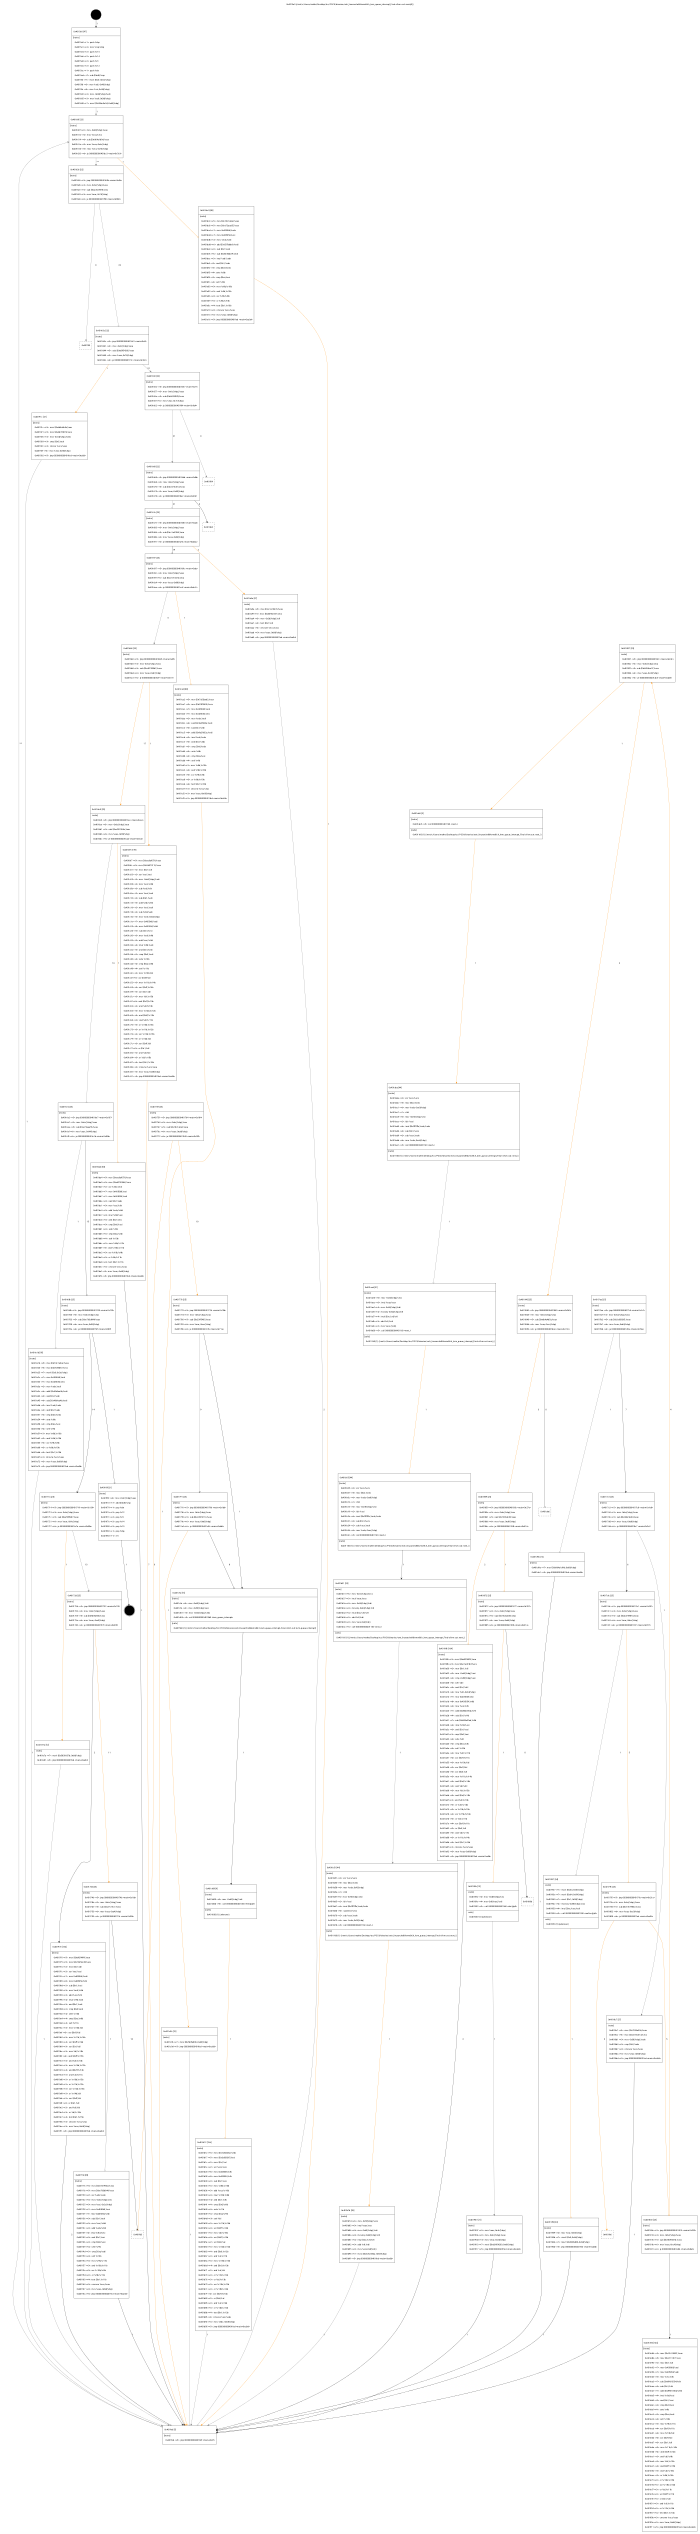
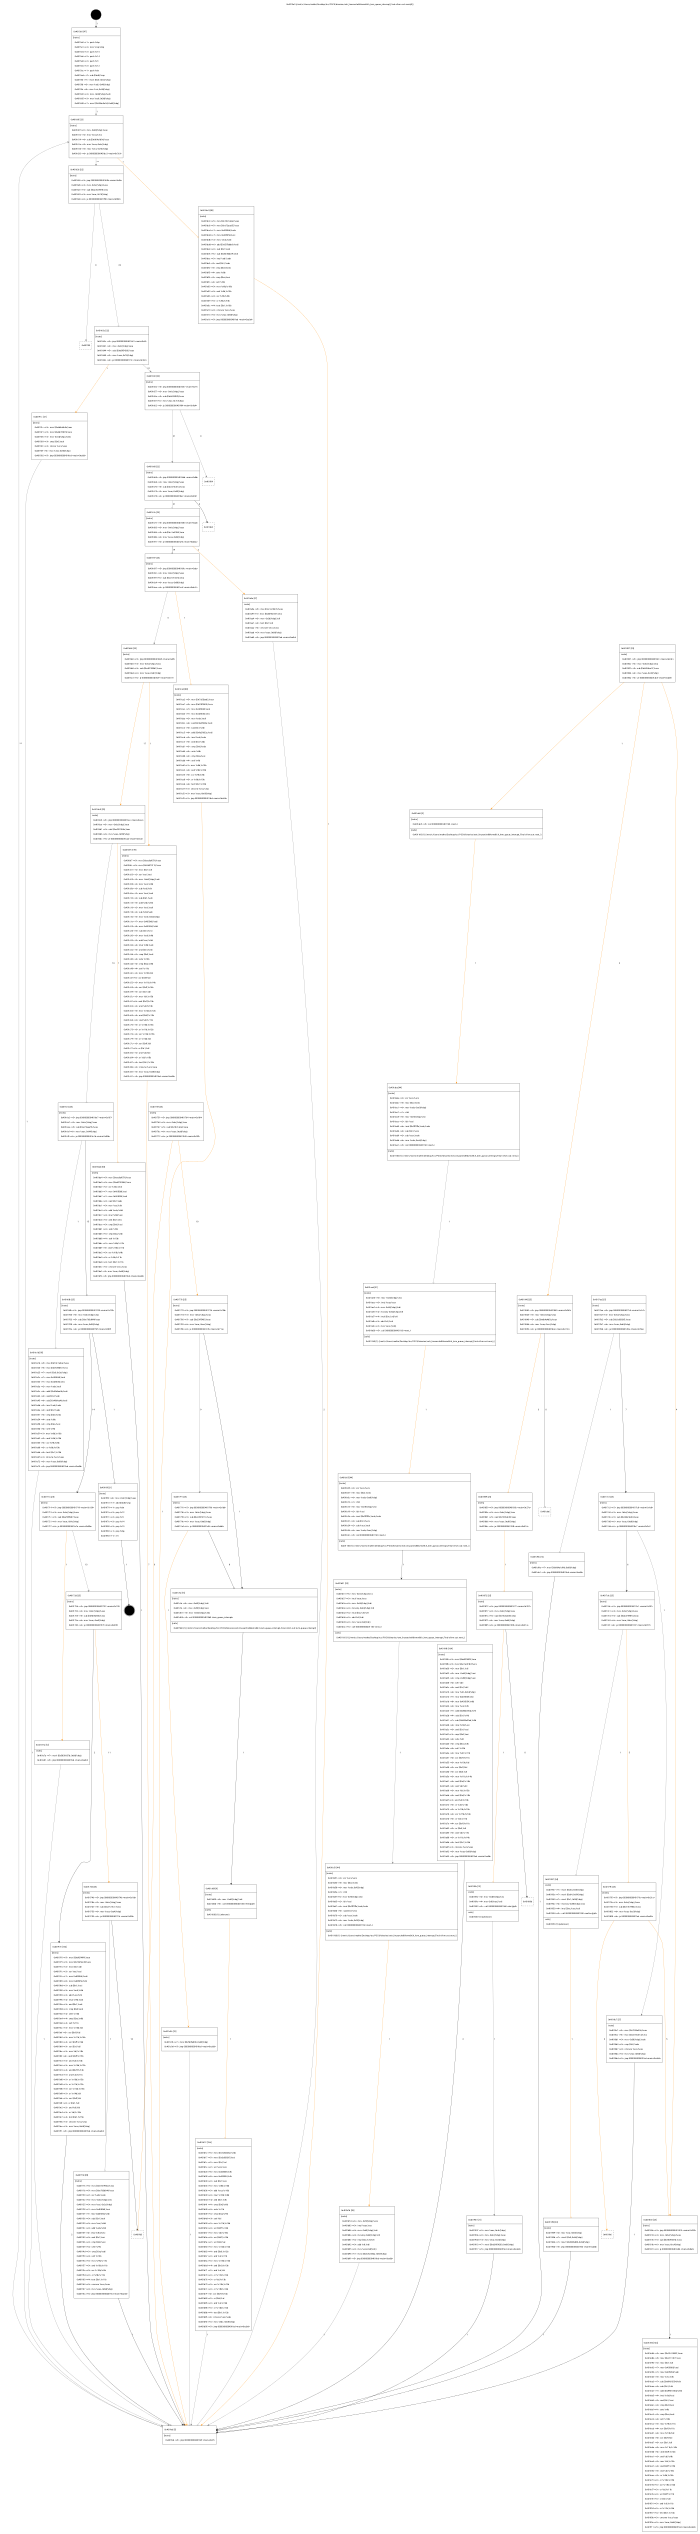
(670, 1449) -> (675, 1447)
(474, 1585) -> none
